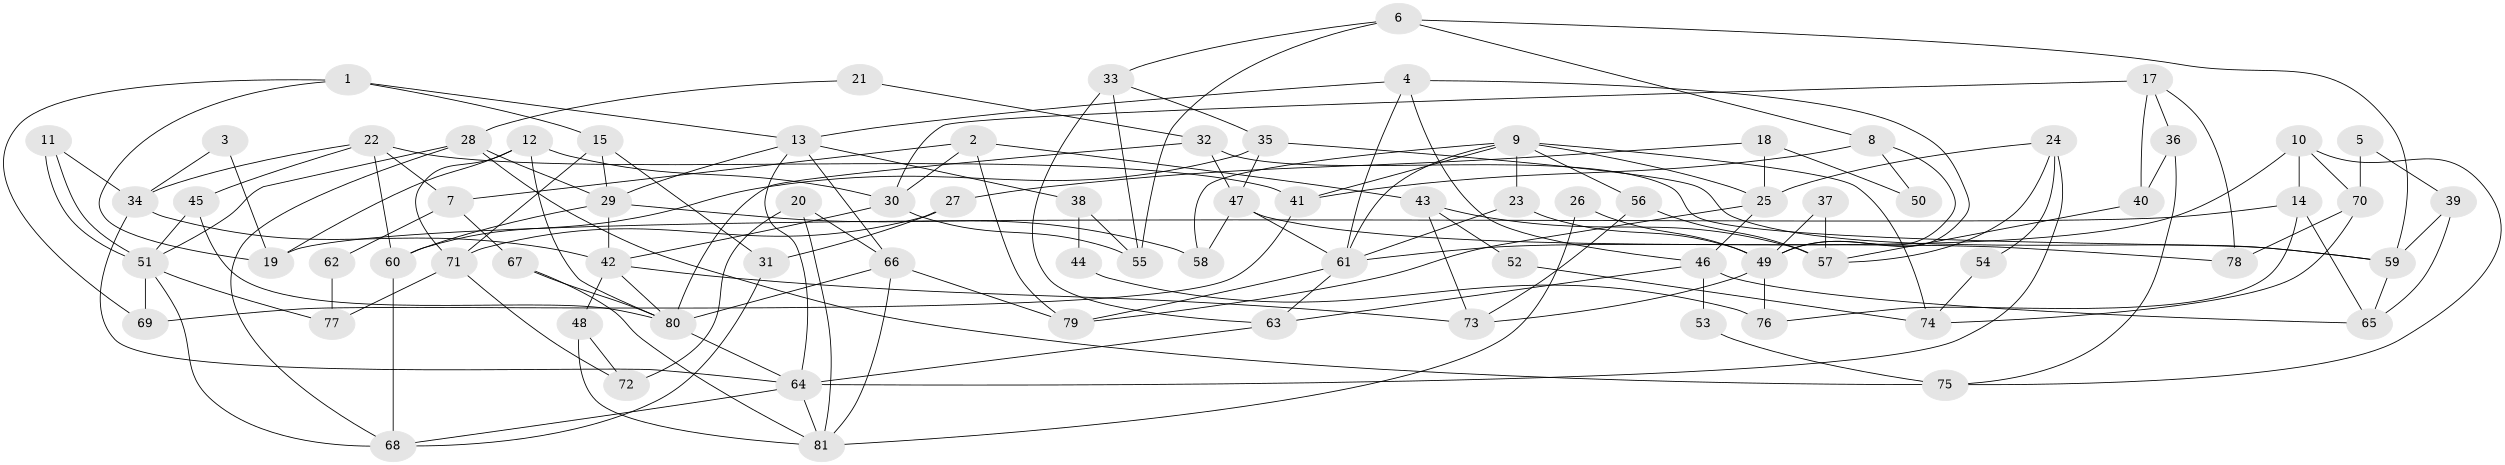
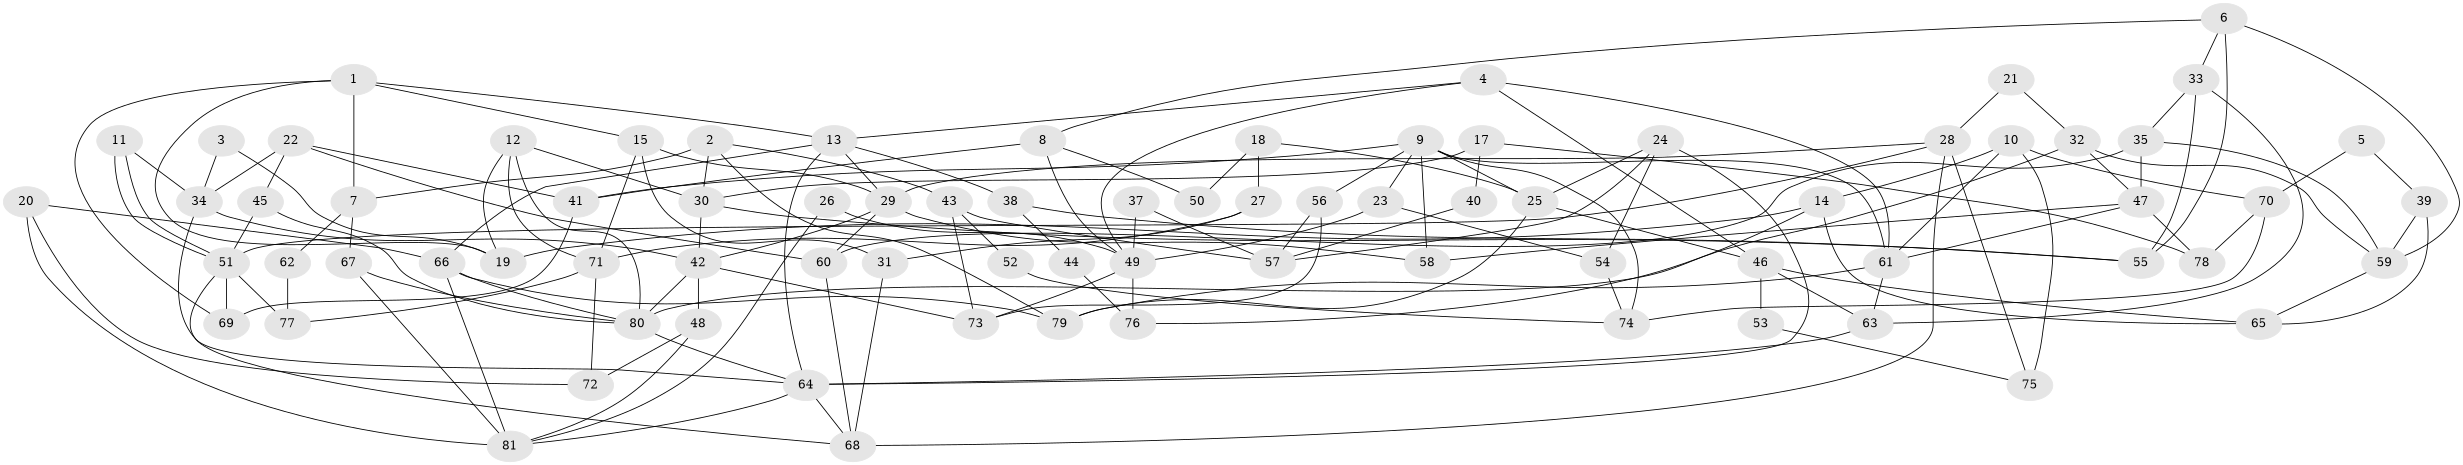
(2174, 141) -> none
(411, 171) -> (354, 141)
(1440, 229) -> (1478, 229)
